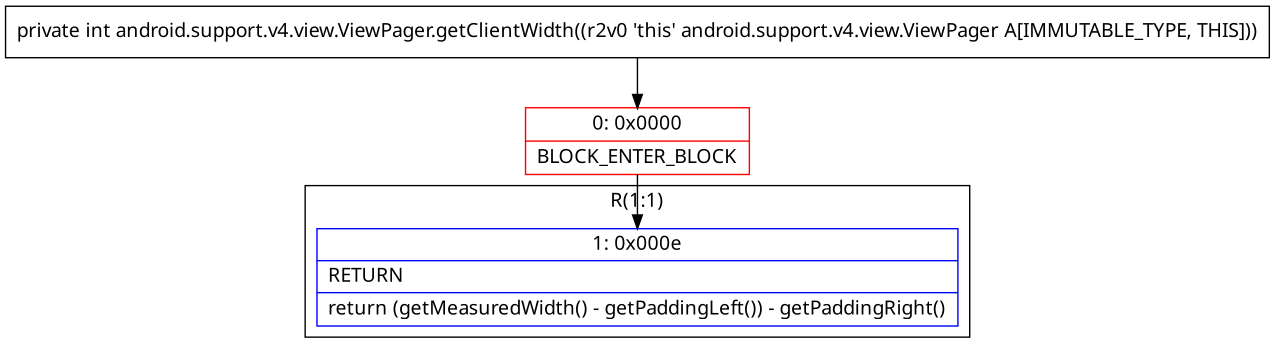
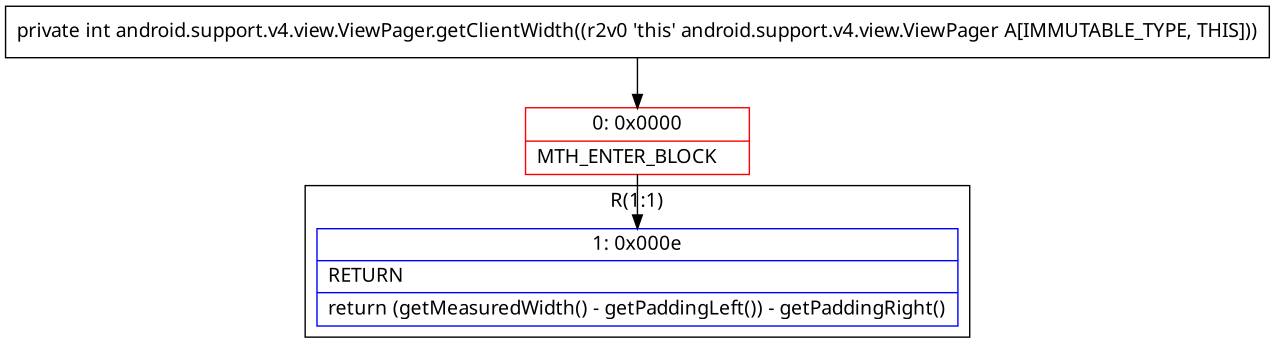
(637, 157) -> (627, 157)
